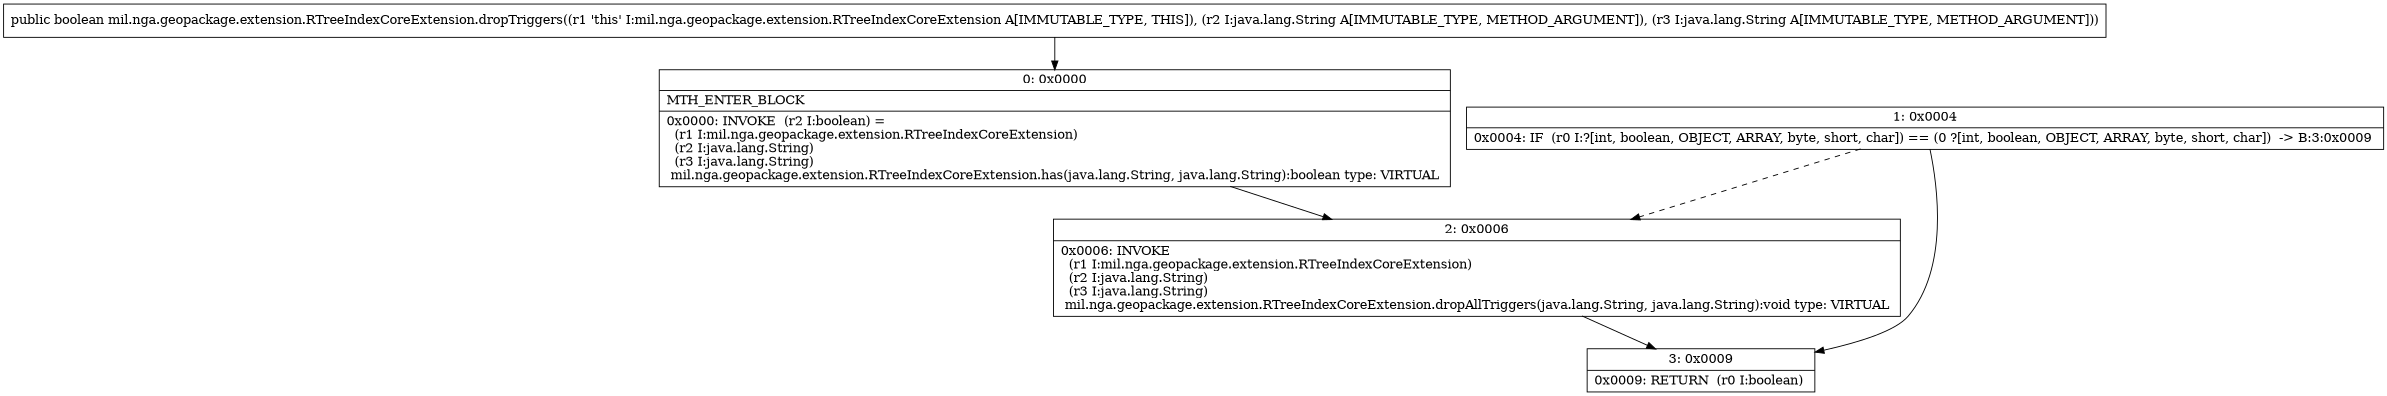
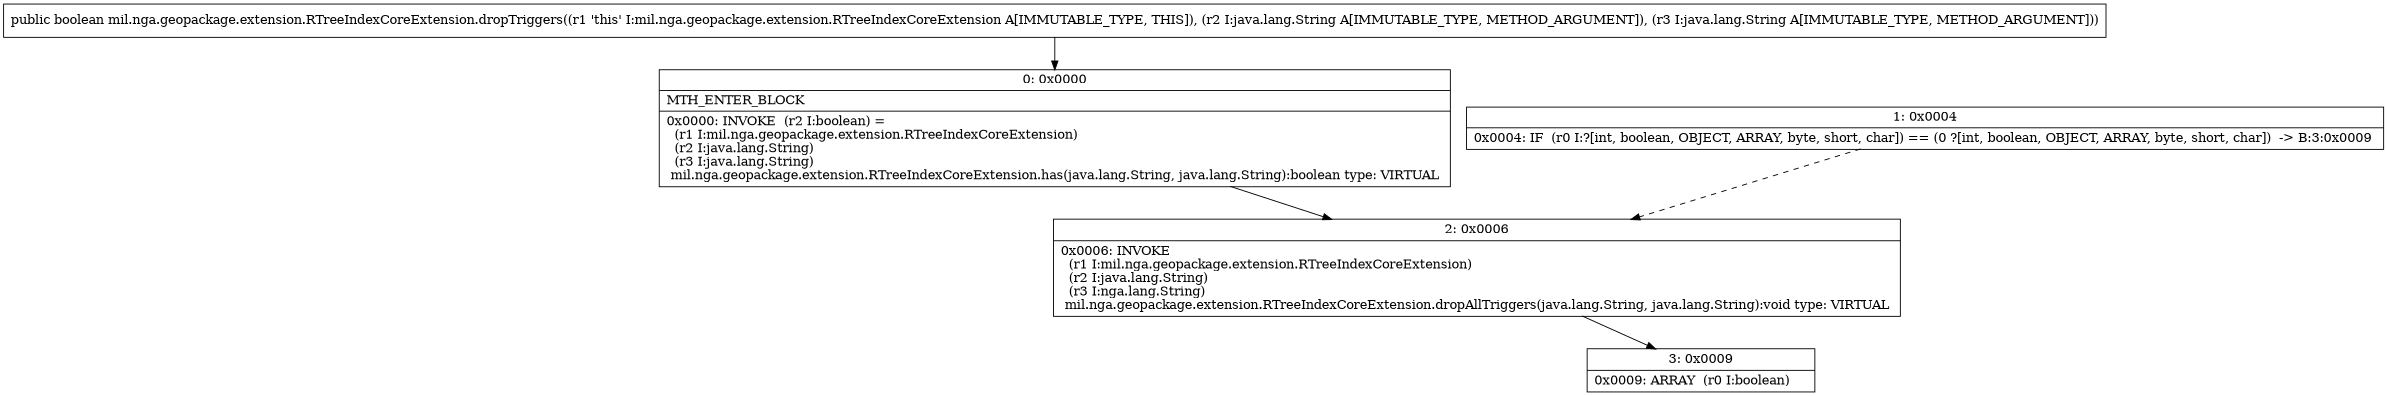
(1928, 280) -> none
(1134, 292) -> (1133, 292)
(1701, 381) -> (1694, 381)
